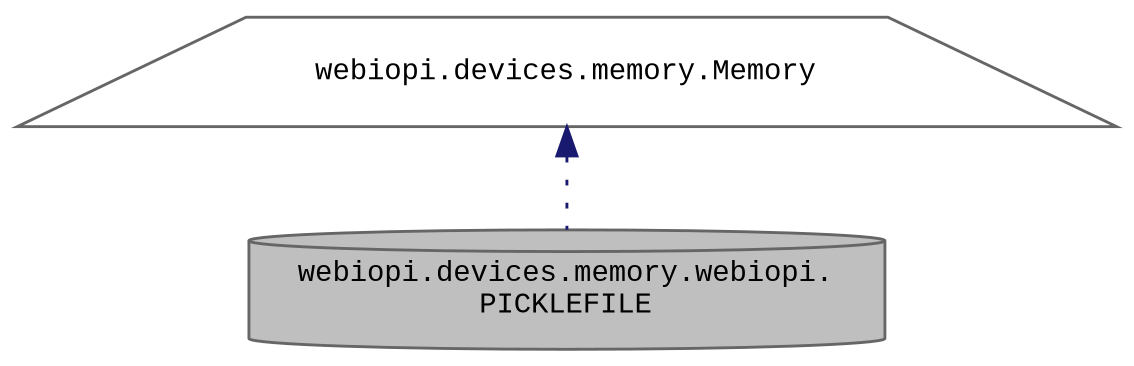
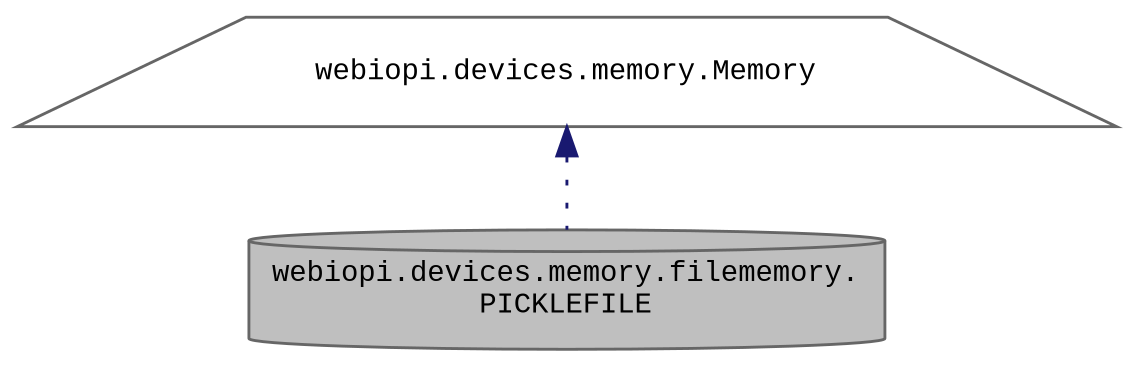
(567, 290) -> (567, 290)
